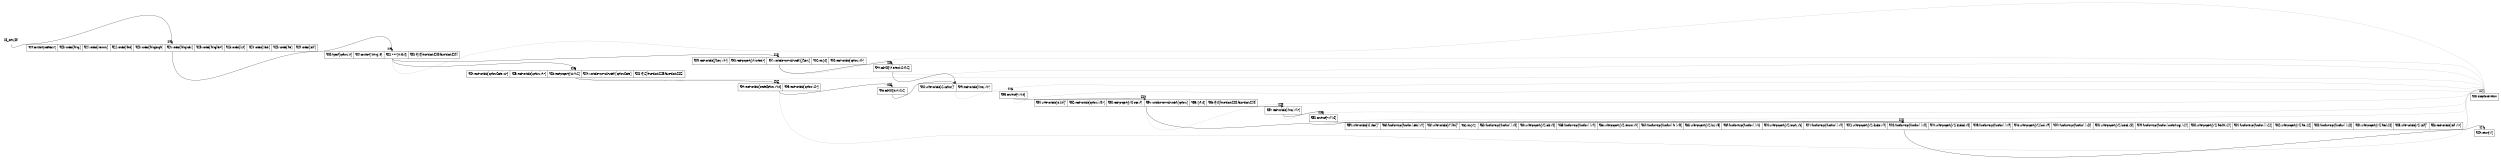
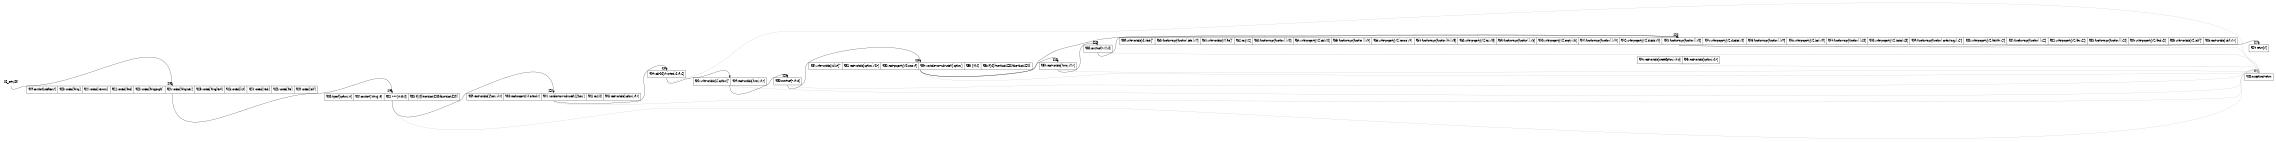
(576, 74) -> none
(892, 91) -> none
(983, 91) -> (756, 89)
